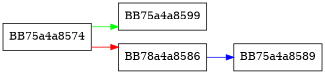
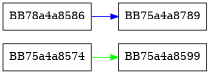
(101, 47) -> none
(278, 57) -> (163, 17)
